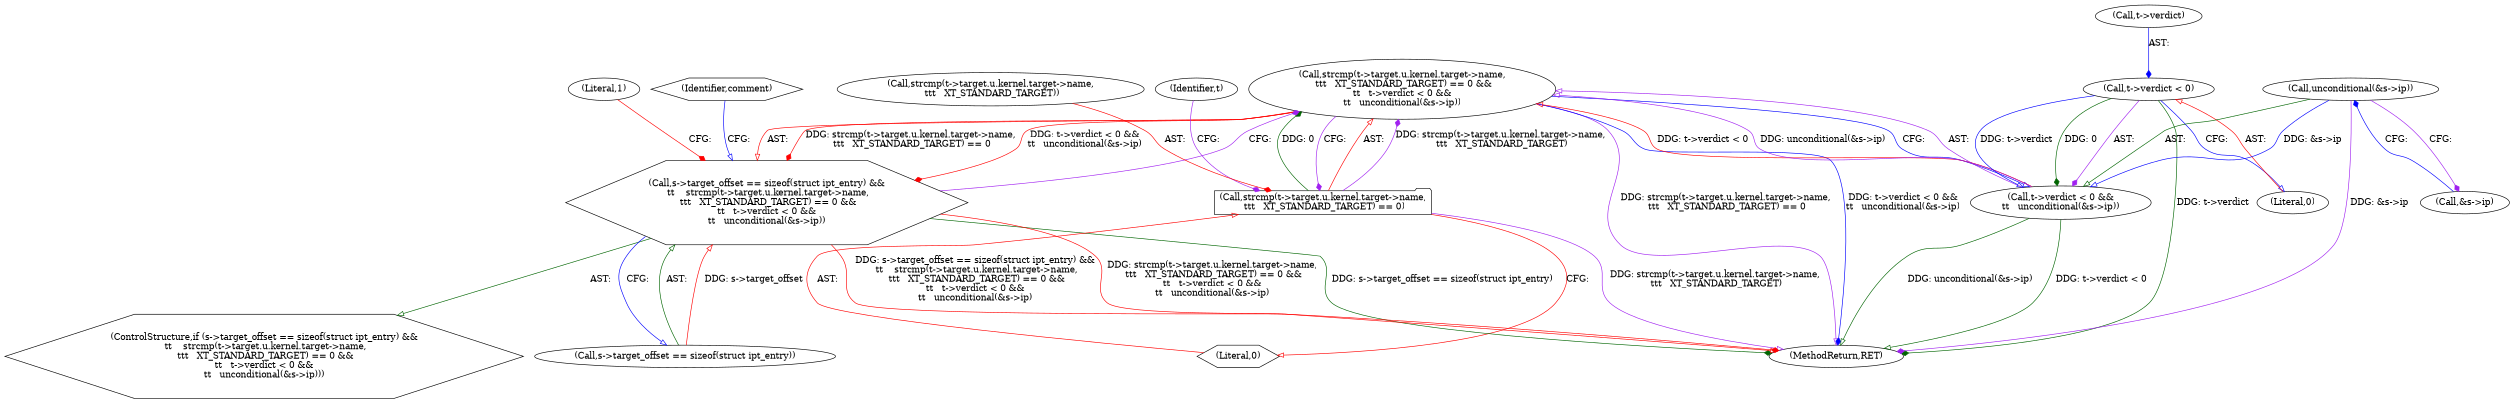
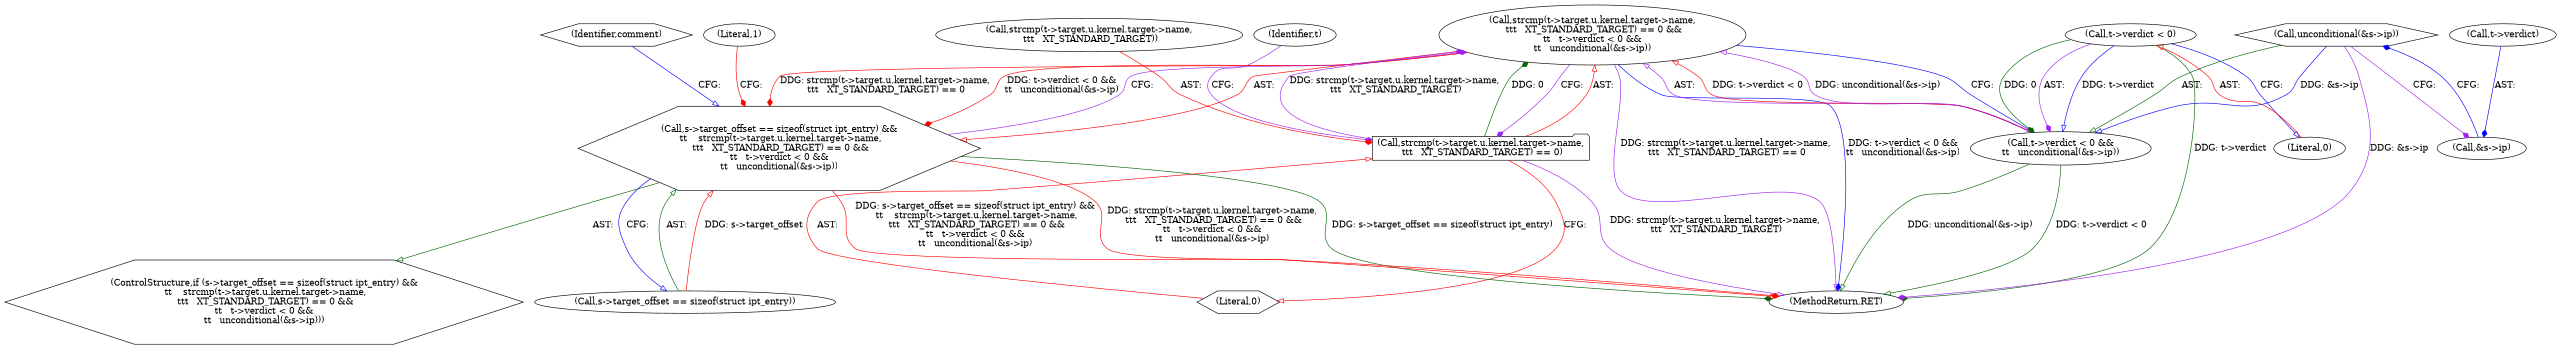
(2149, 49) -> (2493, 88)
(2351, 89) -> (2336, 35)
